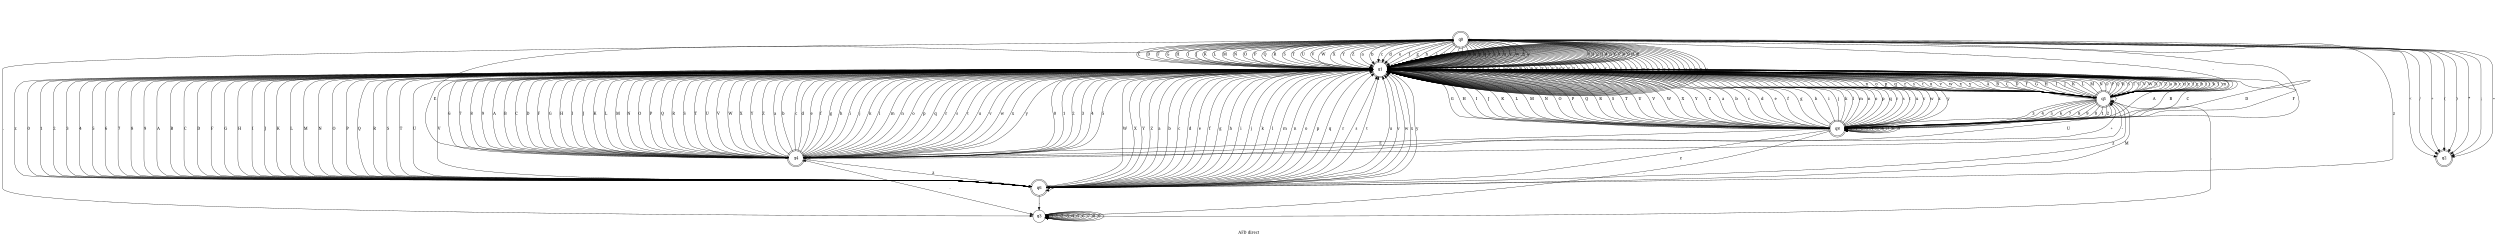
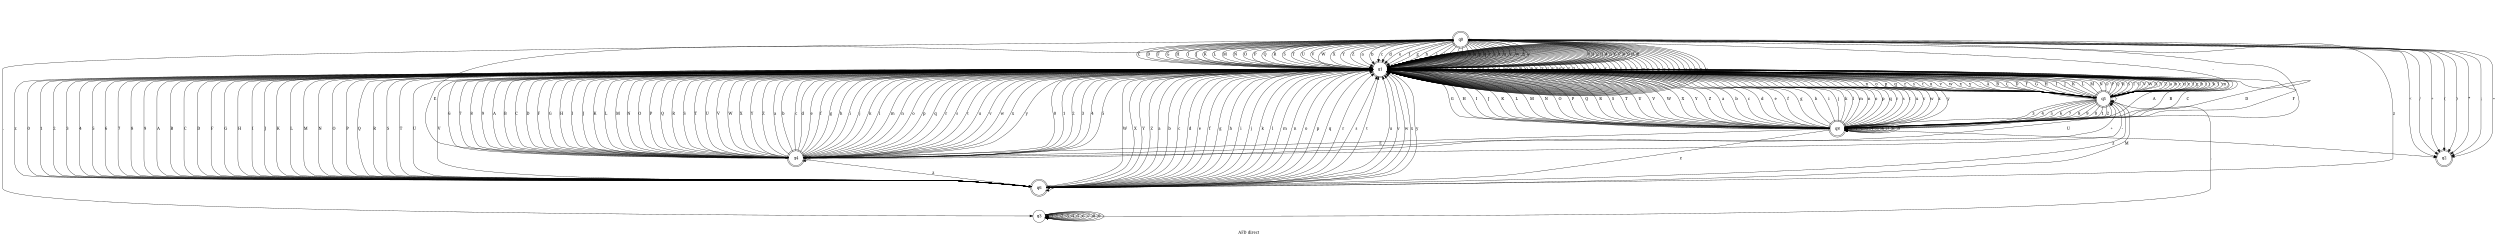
(917, 187) -> none
(1442, 194) -> (2139, 139)
(1039, 201) -> none
